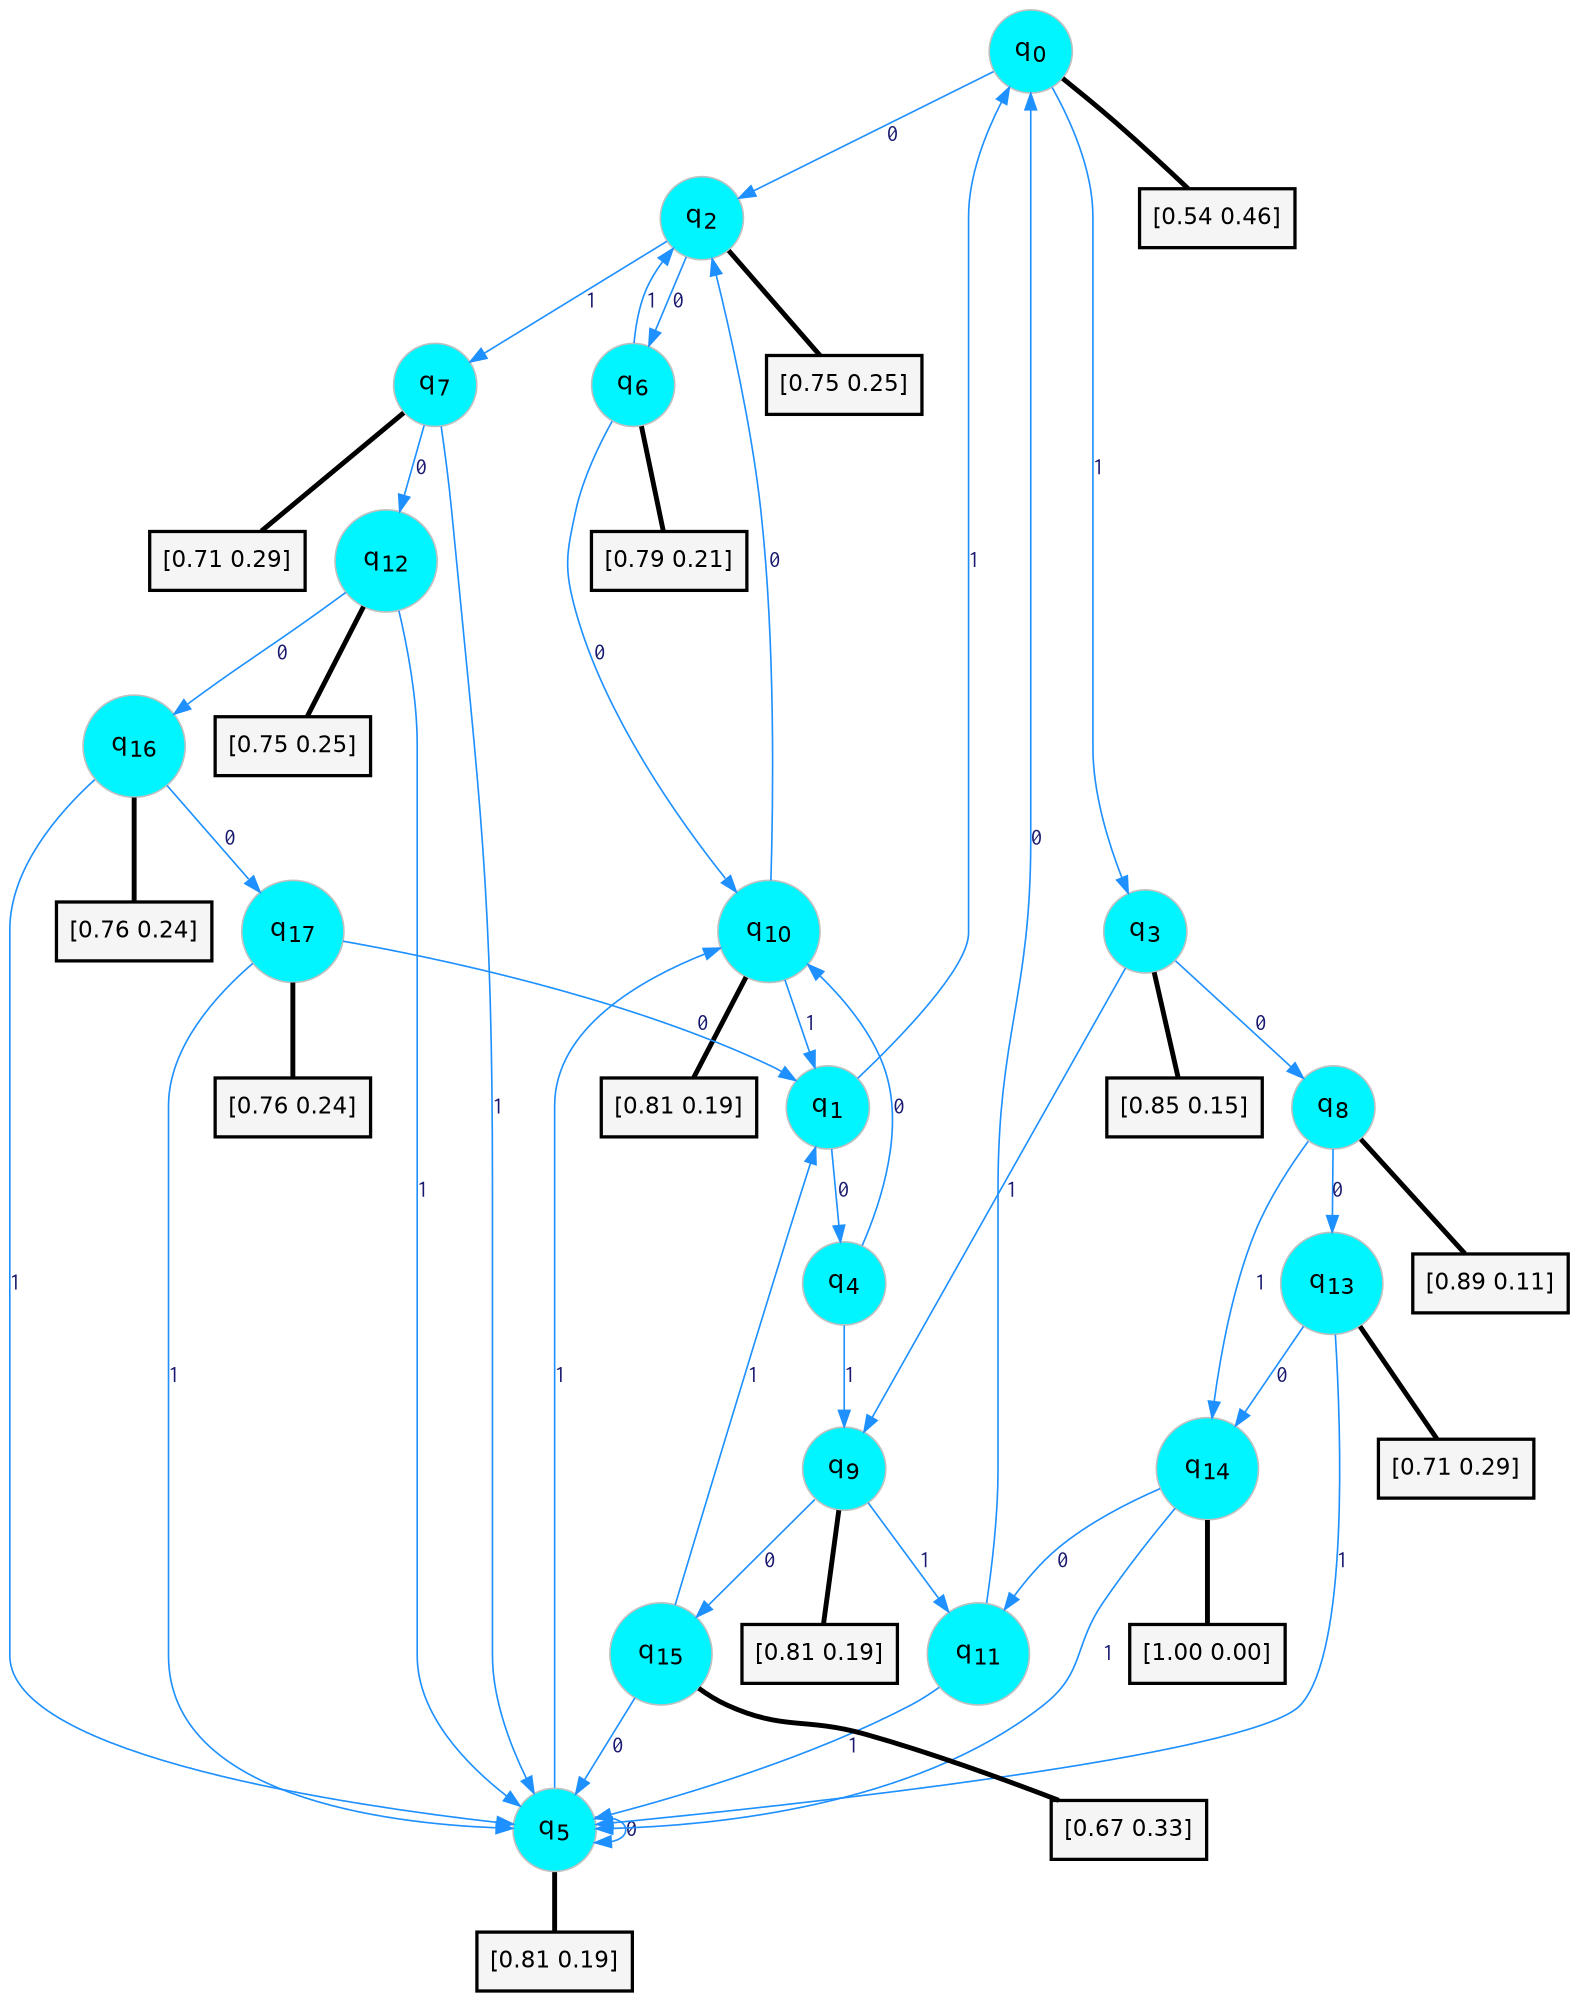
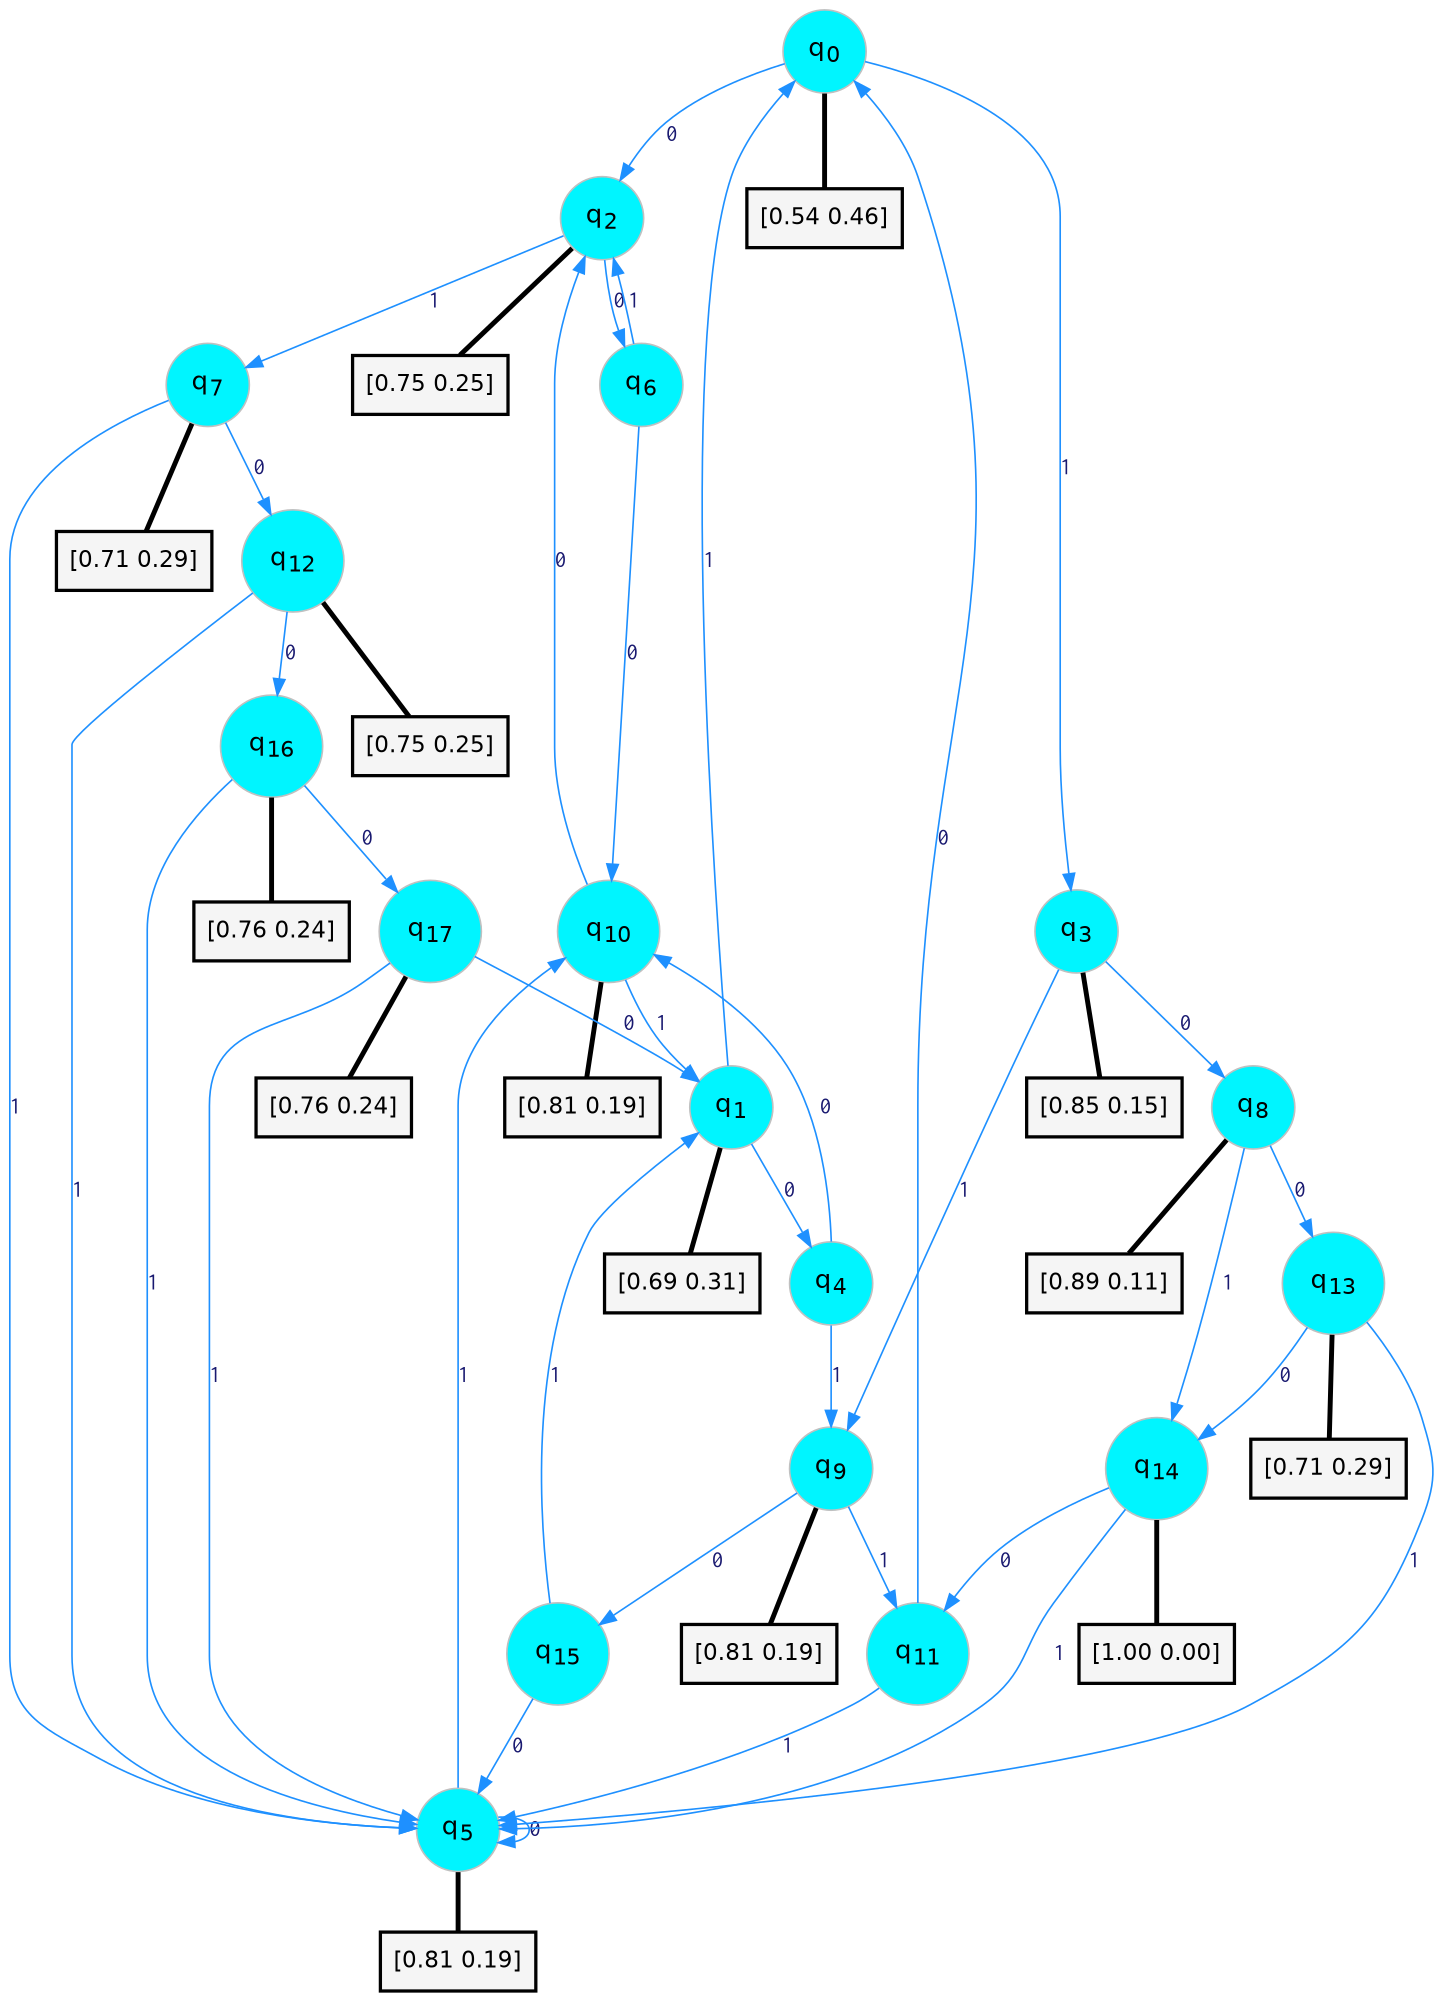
(669, 561) -> none
none -> (682, 1283)
(1129, 1830) -> none
